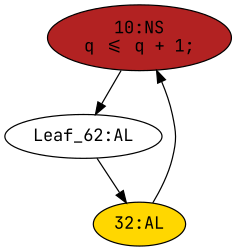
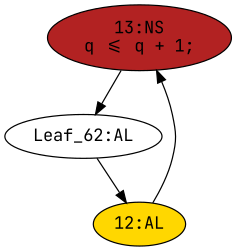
(139, 38) -> (139, 38)
(139, 224) -> (139, 224)
